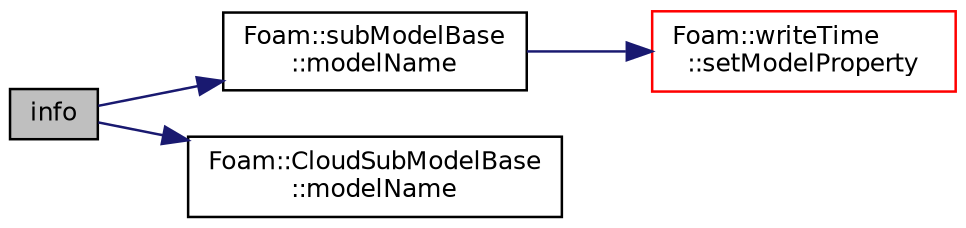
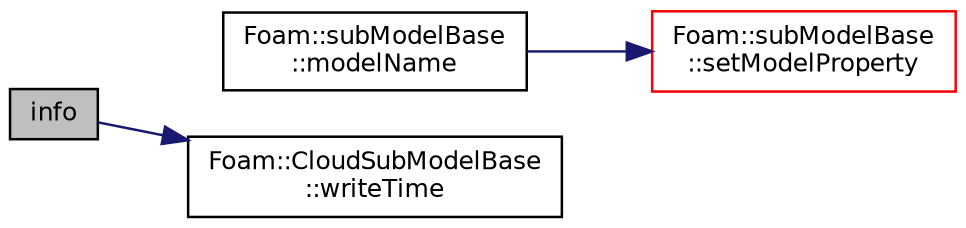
(804, 51) -> (804, 51)
(148, 96) -> none
(375, 177) -> (375, 177)
